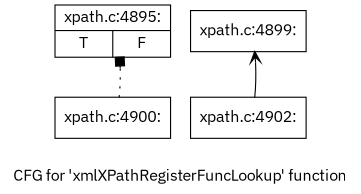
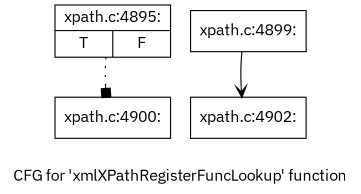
(256, 80) -> (241, 69)
(120, 83) -> (105, 72)
